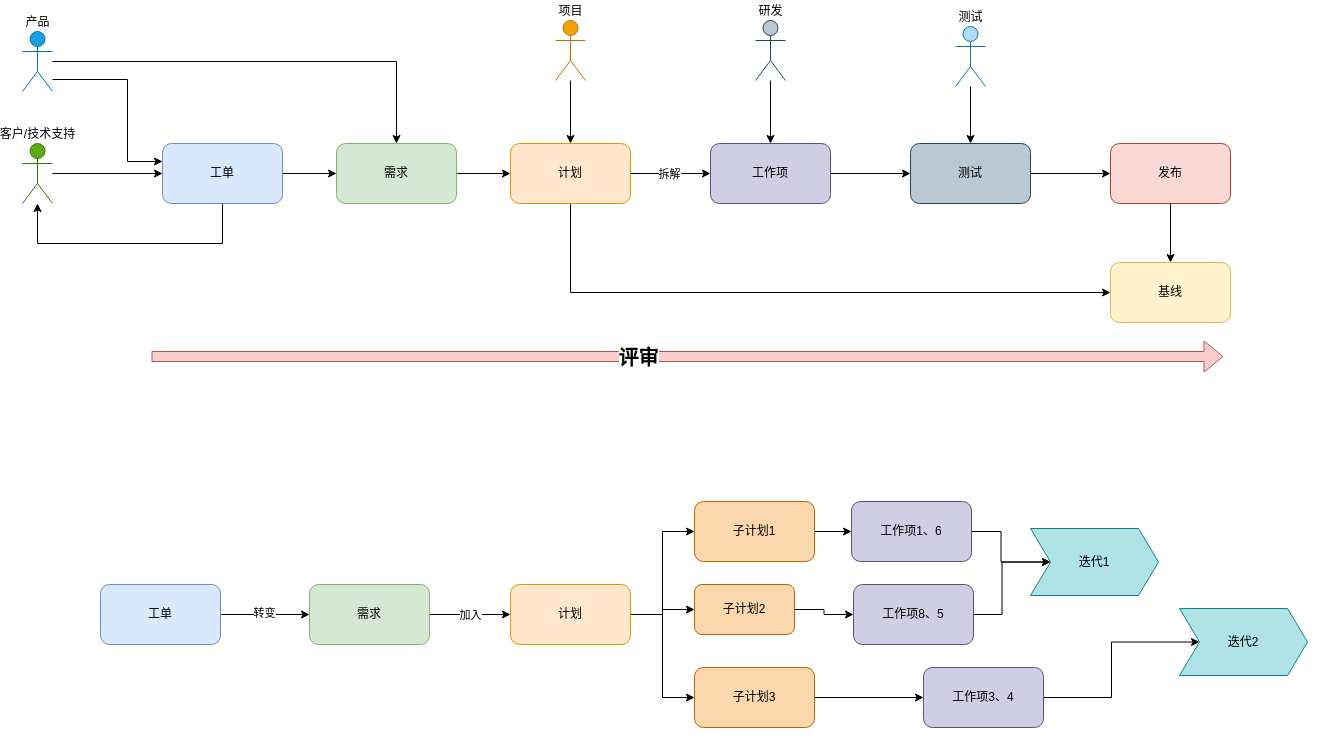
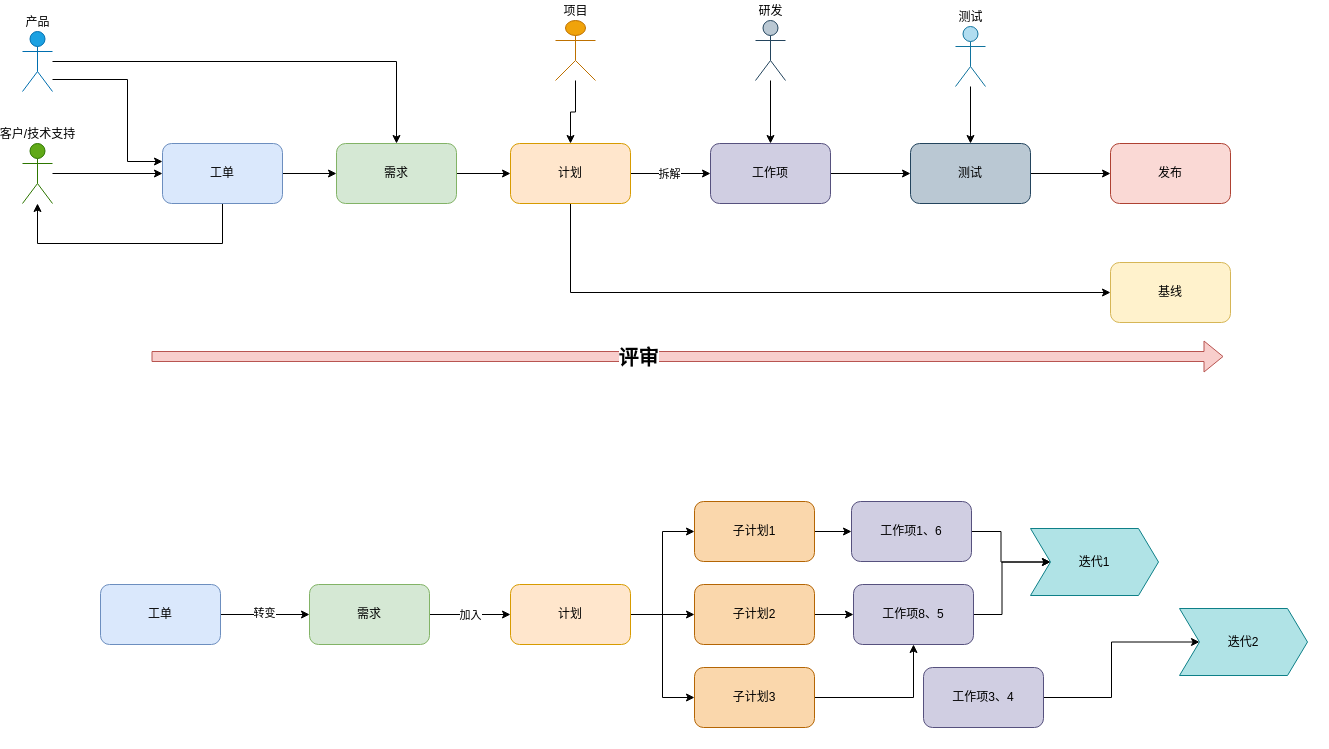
(571, 51) -> (576, 51)
(1171, 230) -> none
(745, 610) -> (755, 615)
(914, 698) -> (914, 675)
